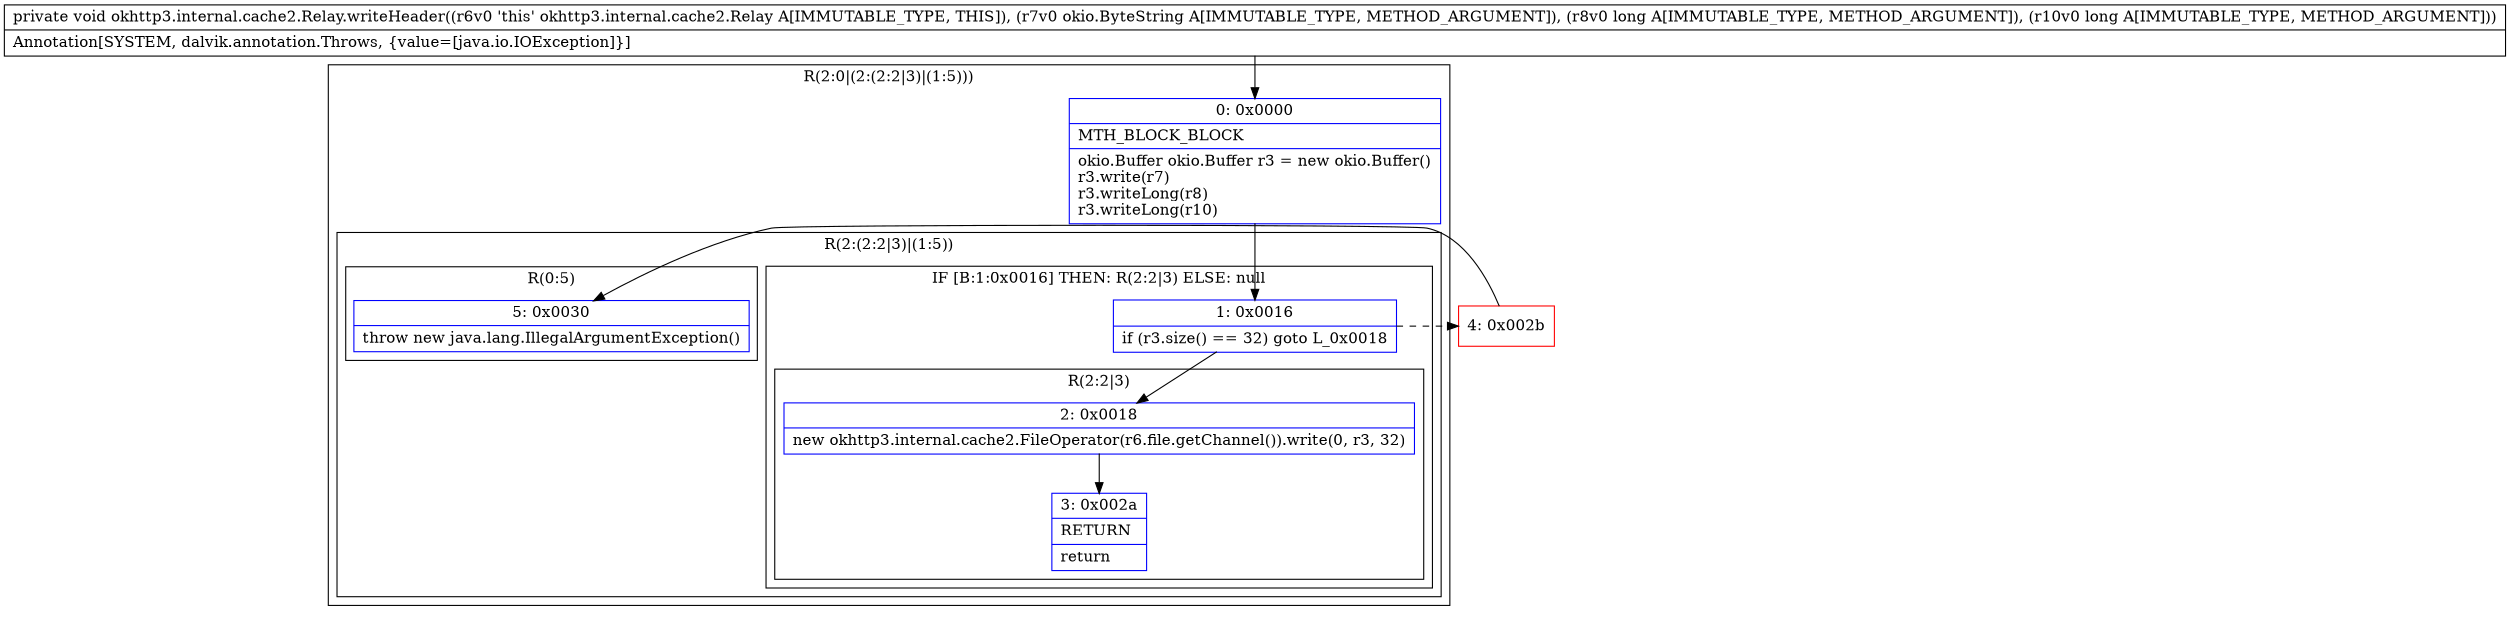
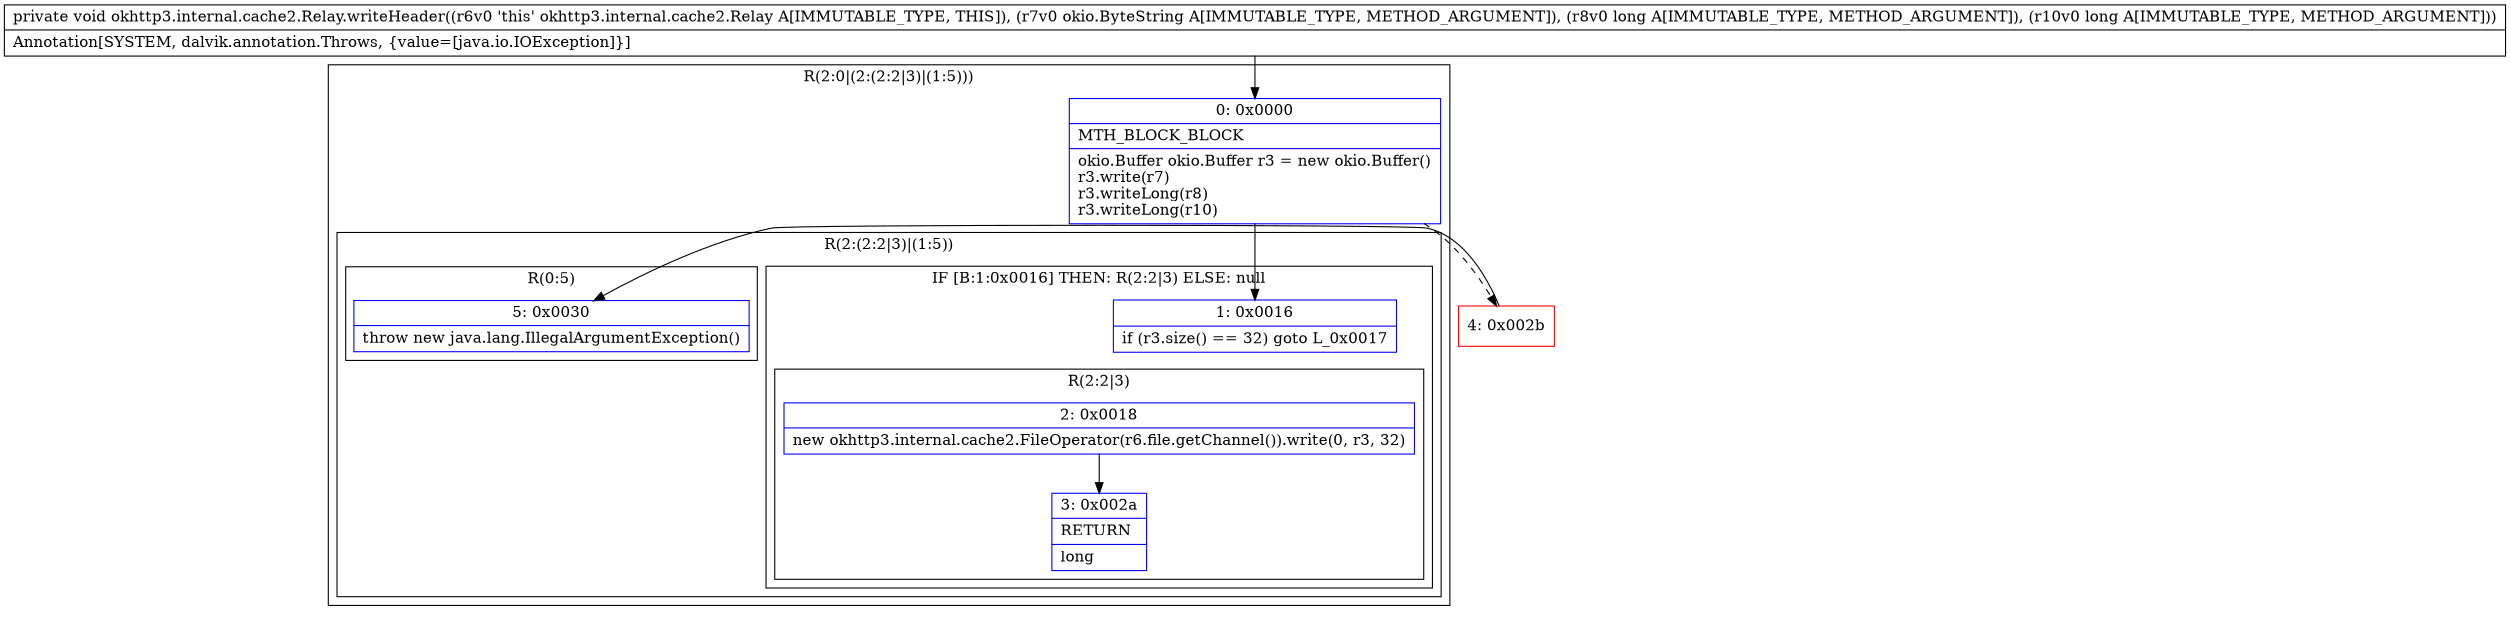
(1422, 326) -> (1462, 256)
(1255, 339) -> (1255, 339)
(1178, 377) -> none
(1086, 557) -> (1077, 557)
